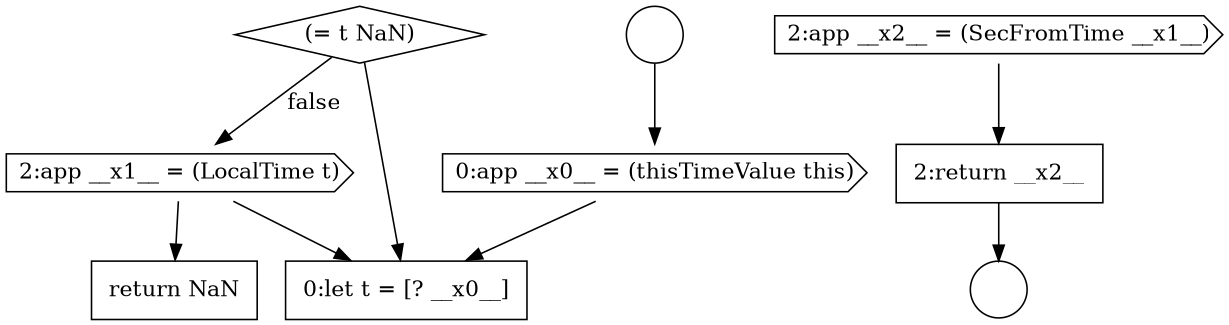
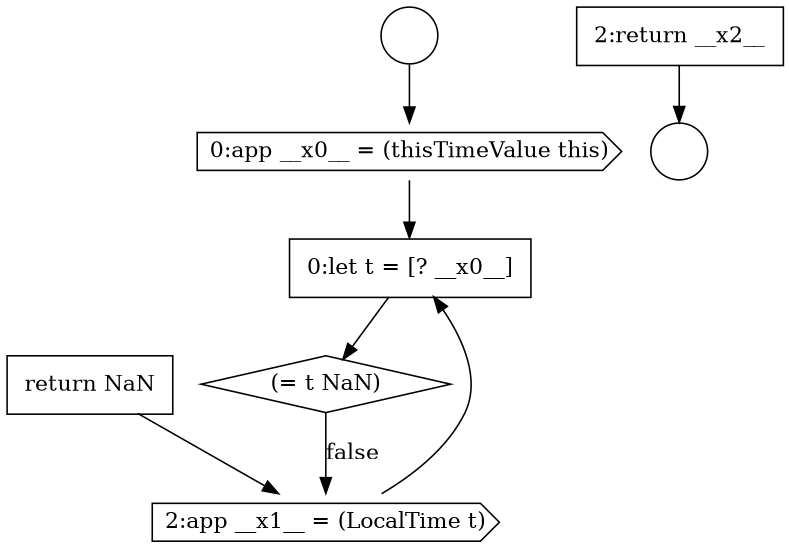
(999, 35) -> none
(381, 153) -> (370, 322)
(177, 223) -> (201, 450)
